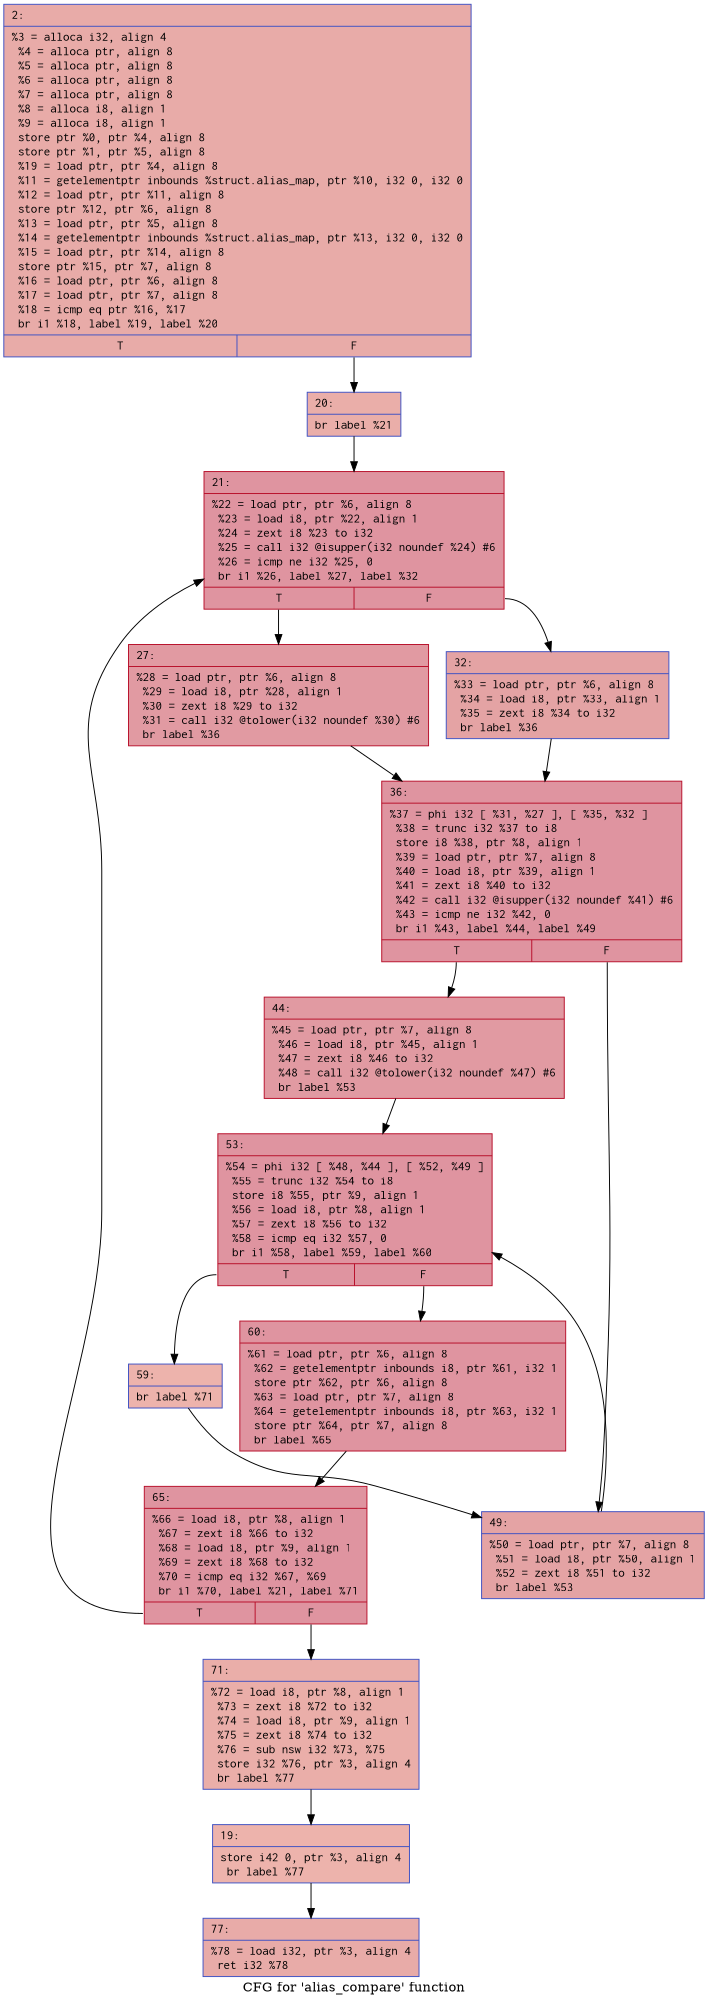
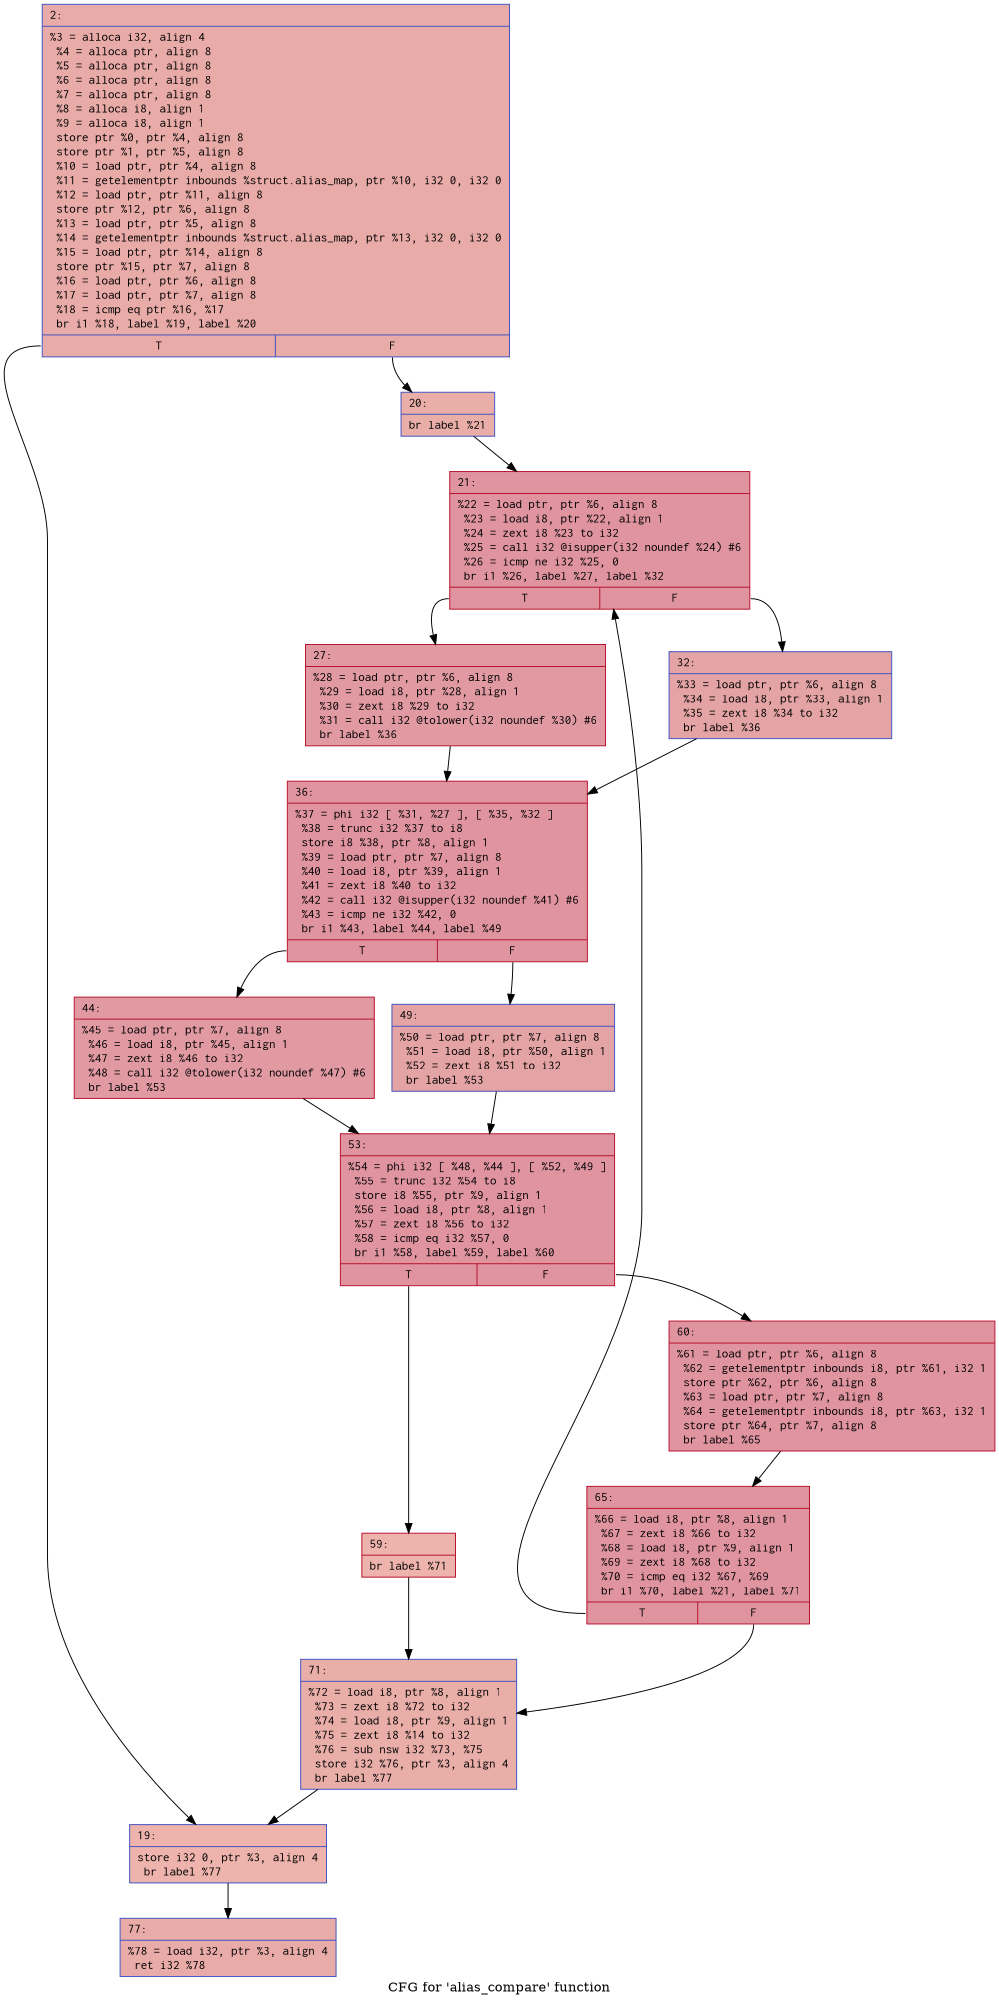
(115, 166) -> (154, 166)
none -> (47, 1088)
(175, 1386) -> (409, 1555)
(313, 1476) -> (409, 1613)
(291, 1735) -> (389, 1735)
(311, 1857) -> (228, 1857)
